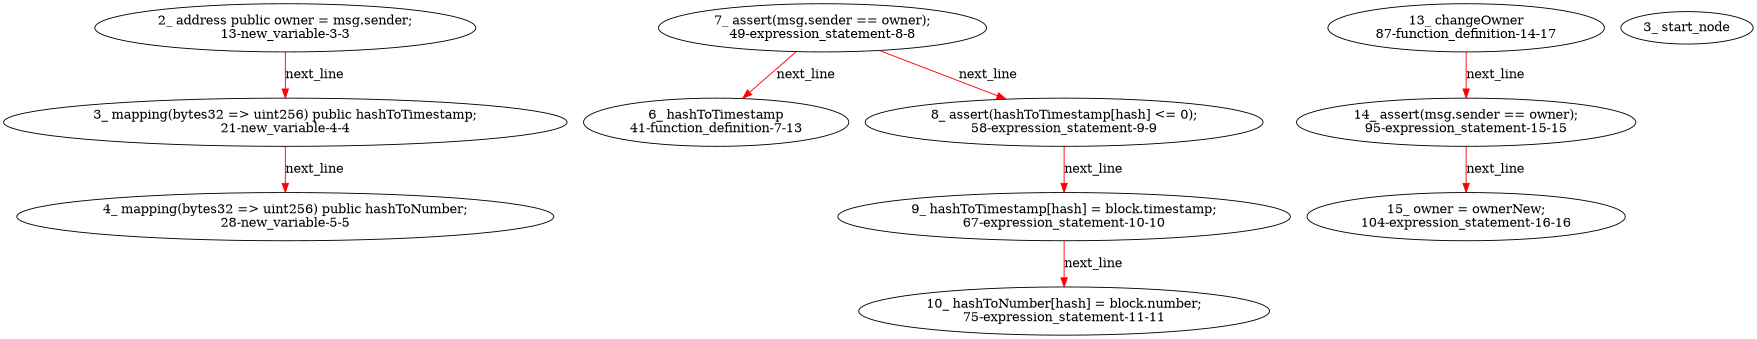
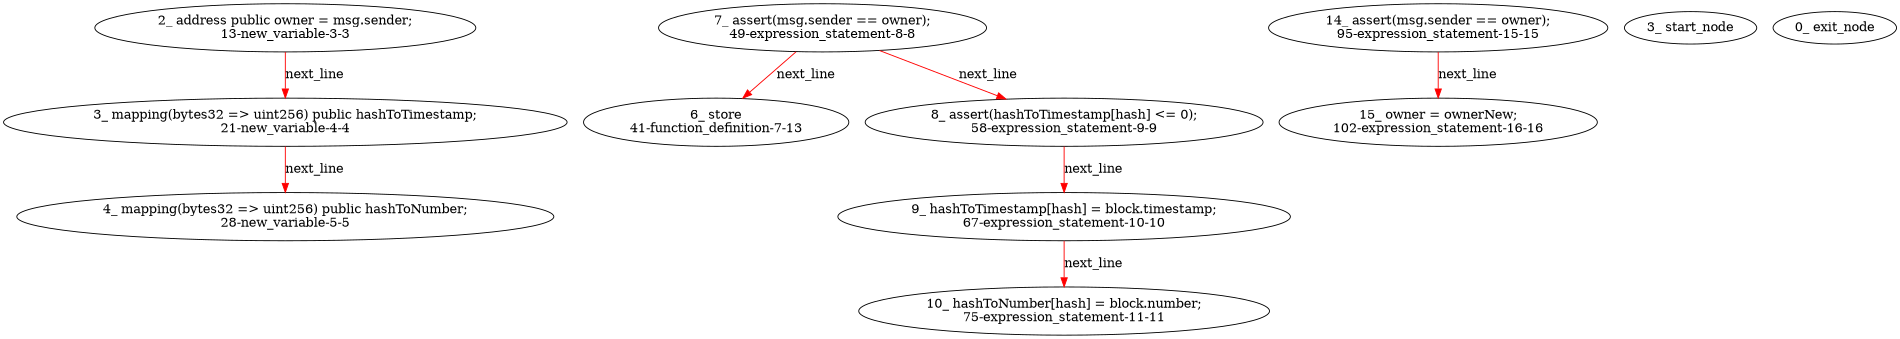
(1466, 28) -> none
none -> (1835, 28)
(716, 122) -> (716, 122)
(1466, 217) -> (1438, 122)
